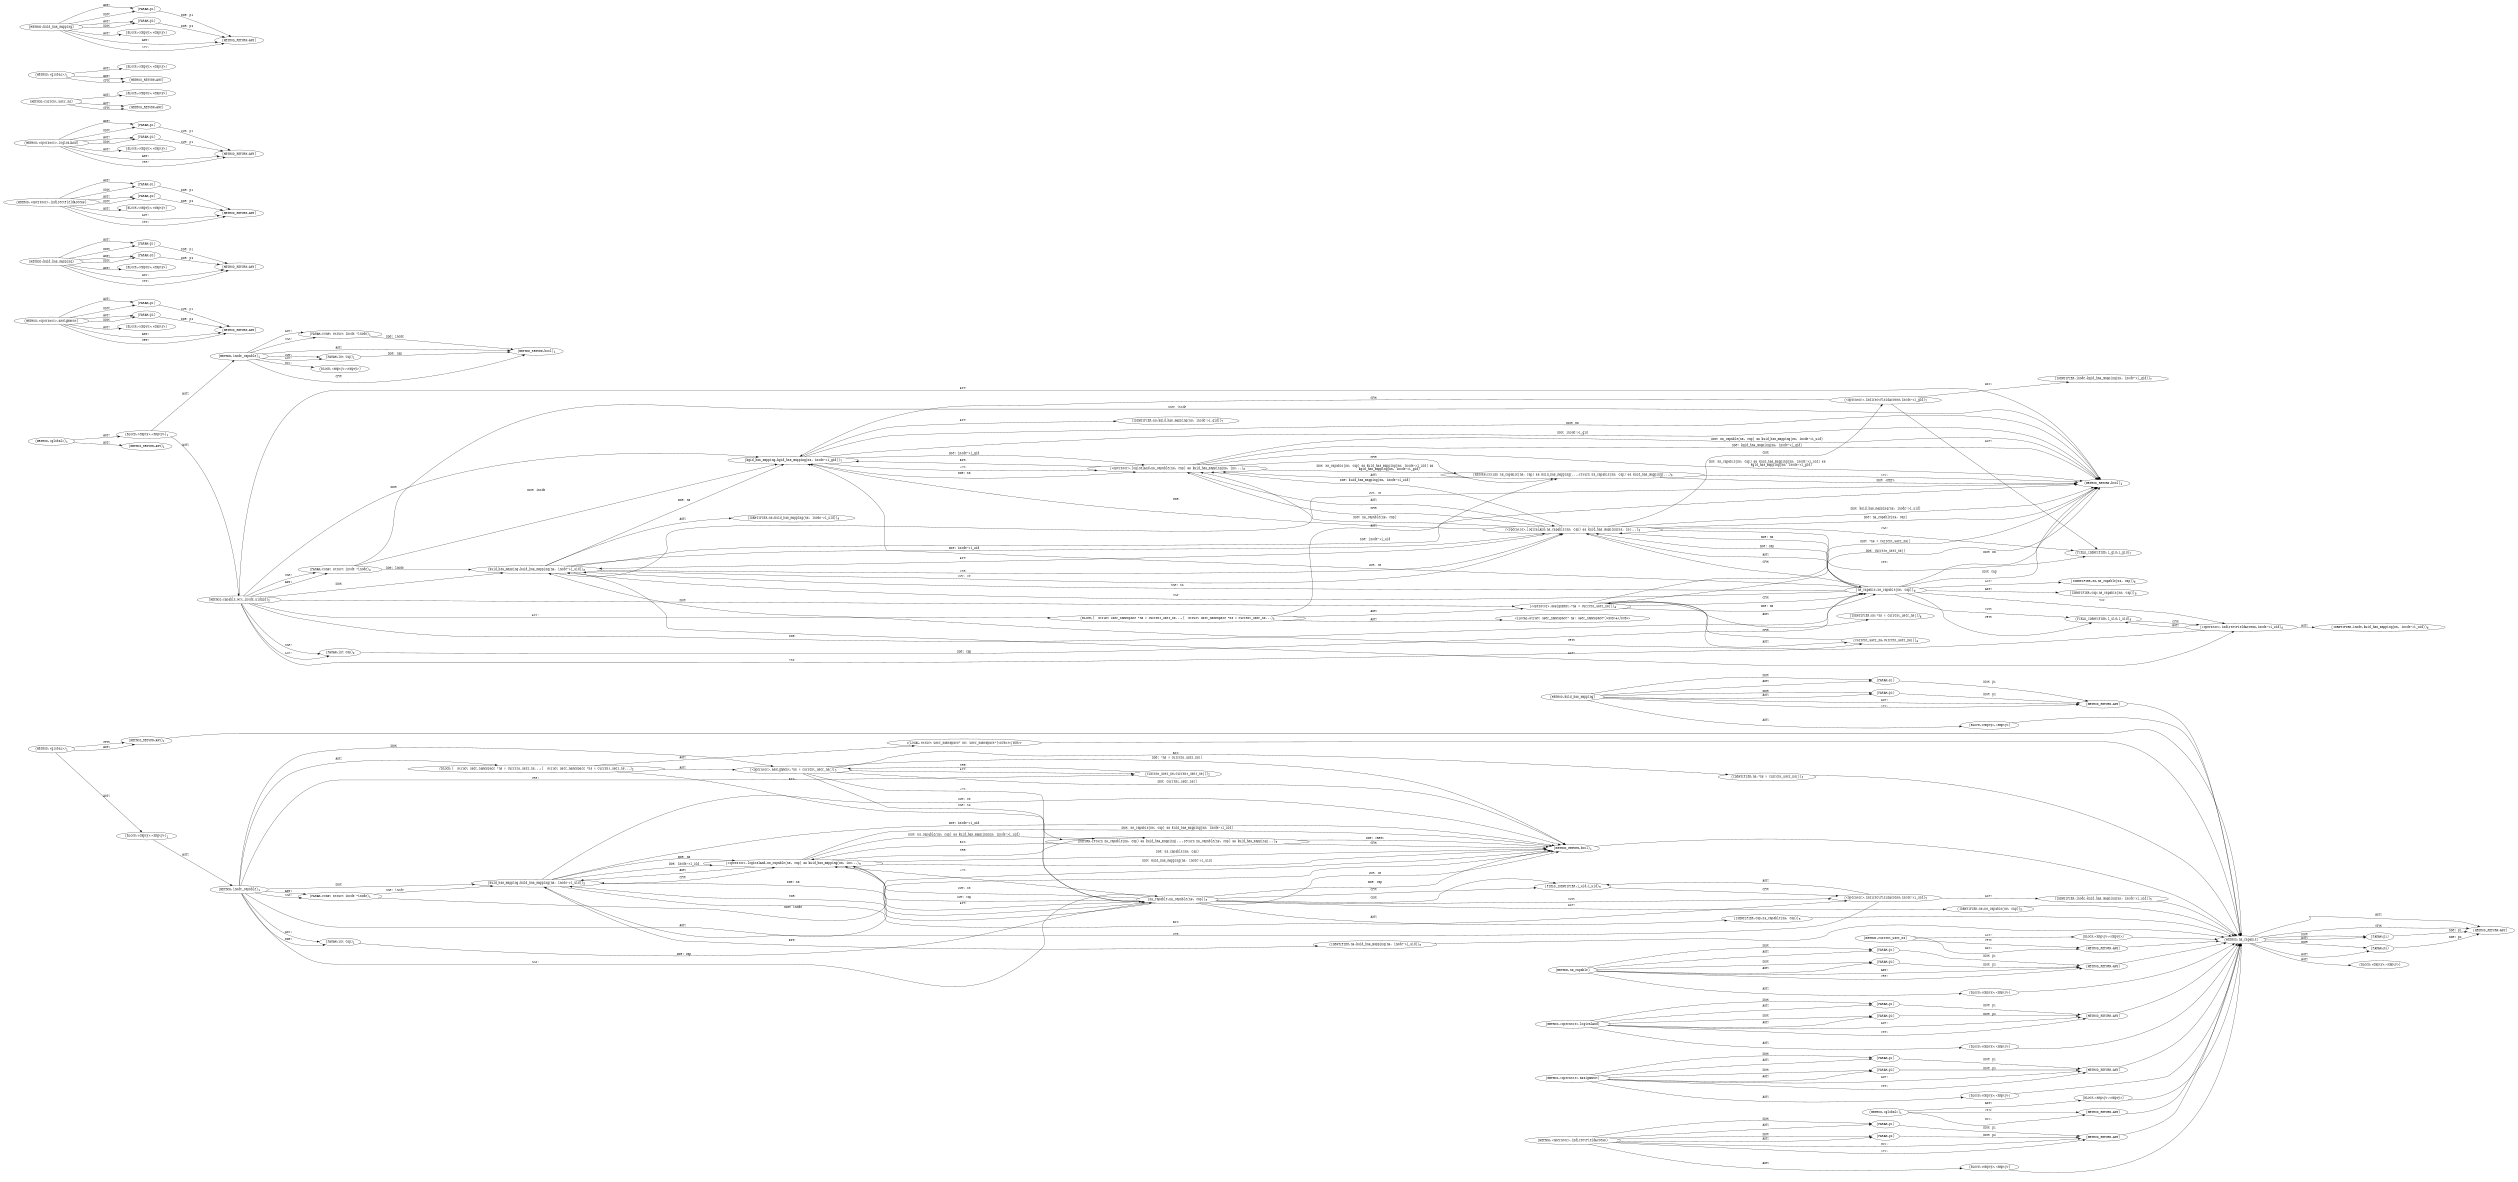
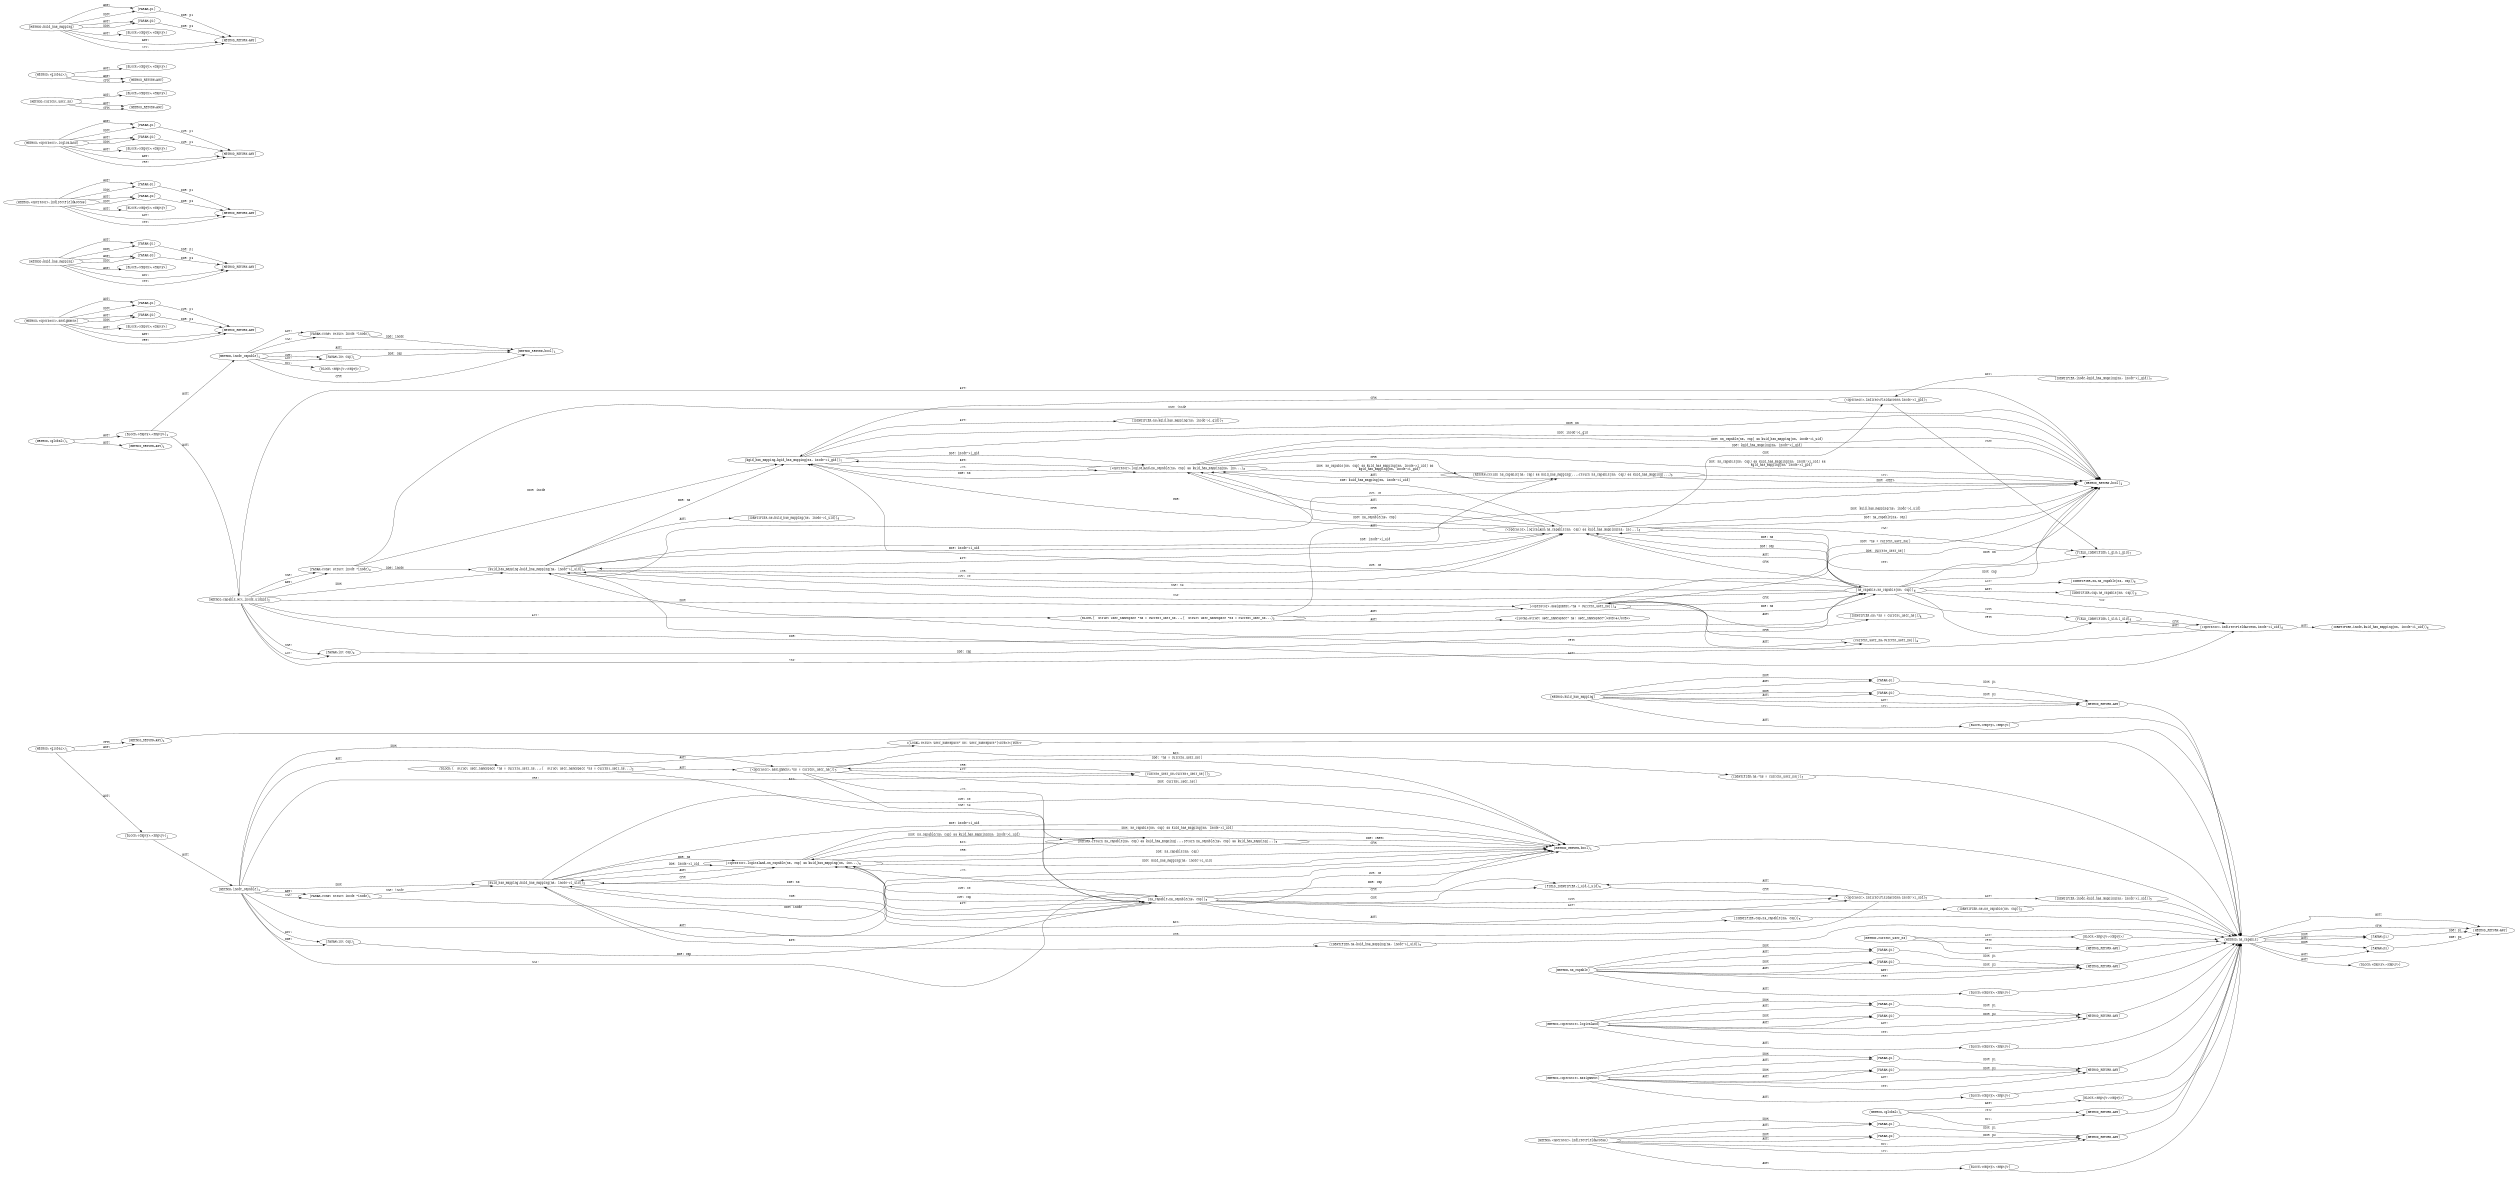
(1992, 390) -> (1975, 378)
(1990, 441) -> (1990, 441)
(482, 469) -> none
